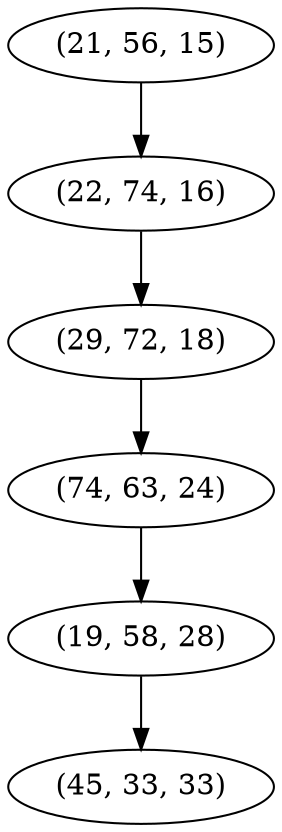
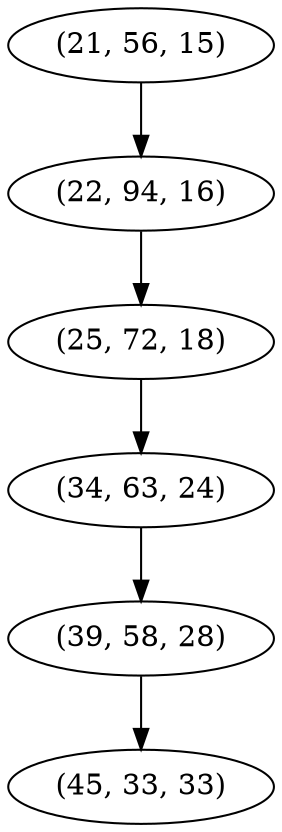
(141, 194) -> (141, 194)
(141, 342) -> (141, 342)
(141, 490) -> (141, 490)
(141, 639) -> (141, 639)
